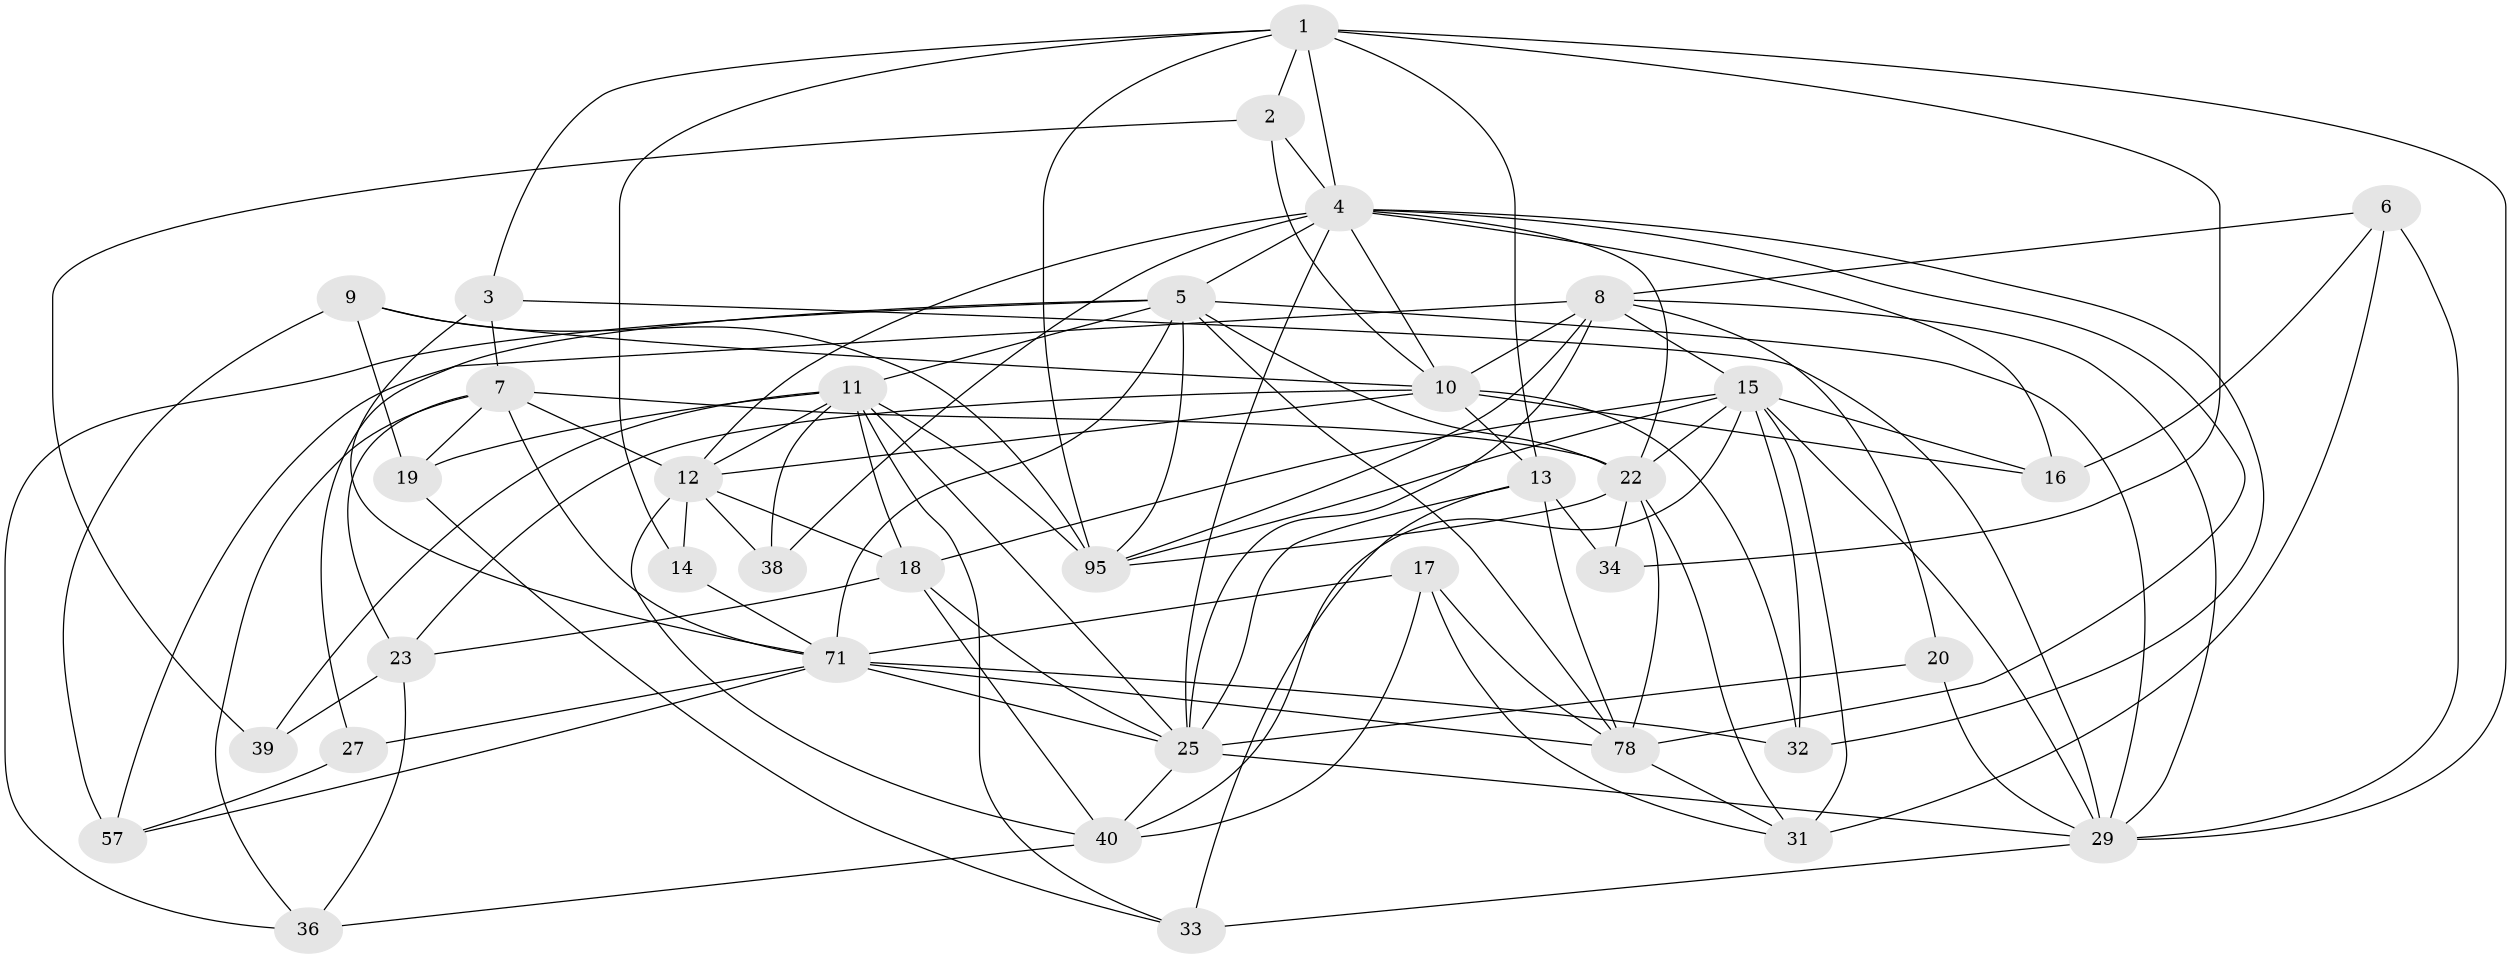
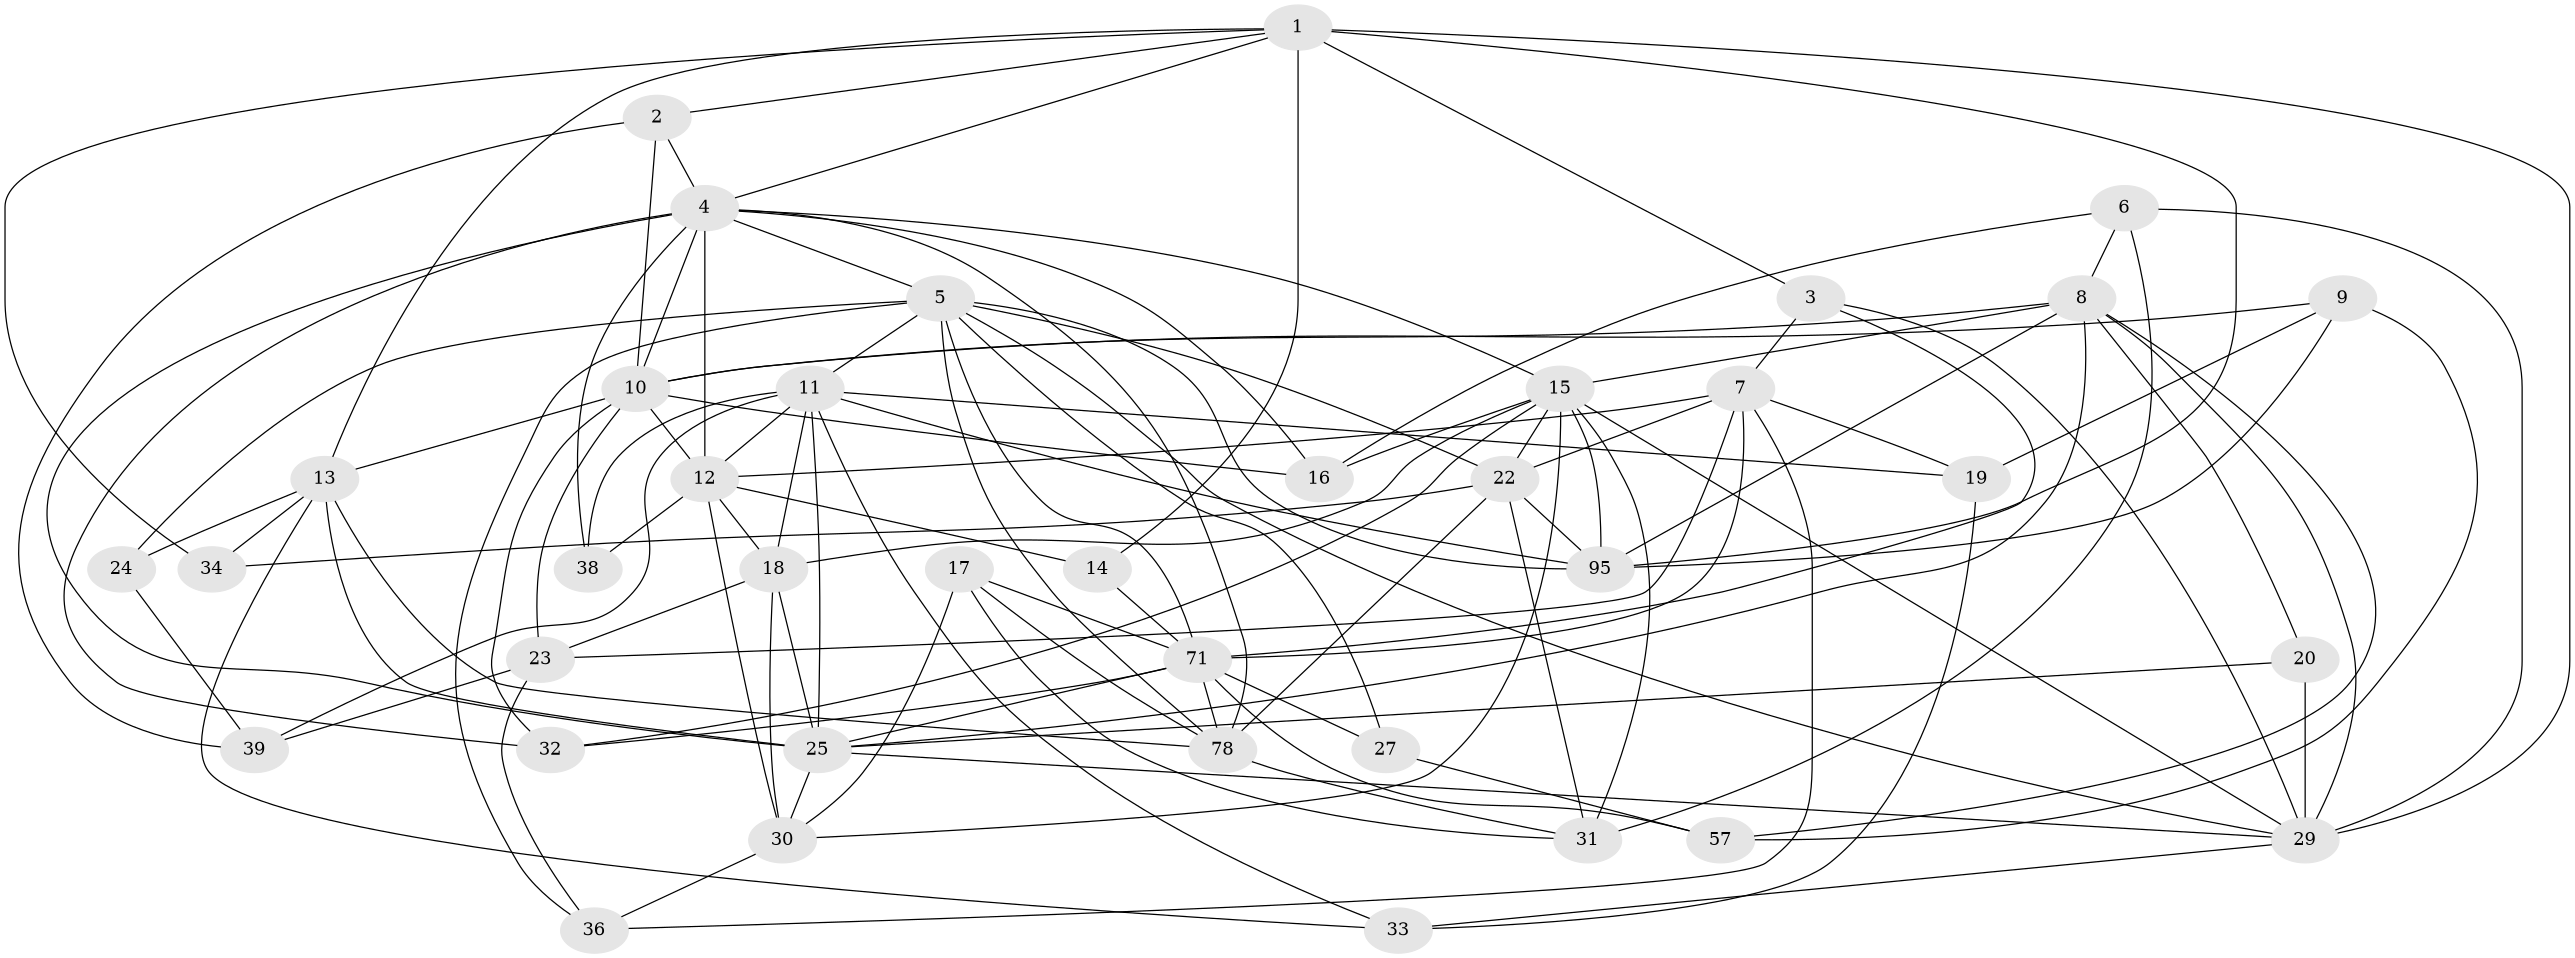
(1627, 262) -> (1145, 251)
none -> (122, 569)
(1107, 840) -> (783, 840)
